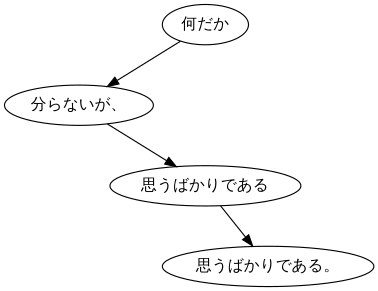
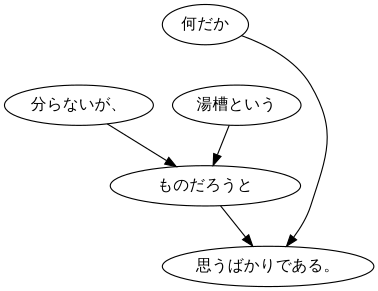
(149, 61) -> (325, 120)
none -> (237, 105)
(205, 186) -> (205, 186)
